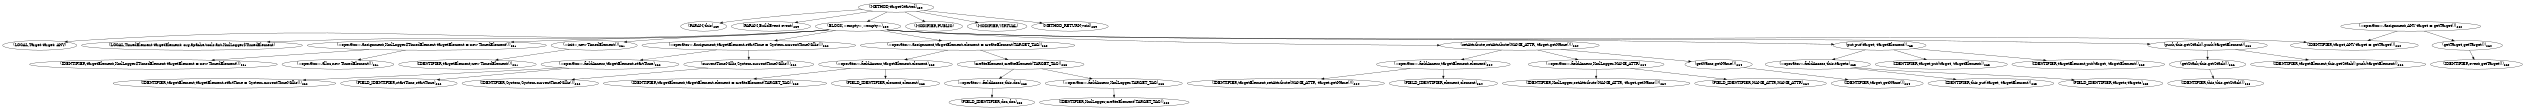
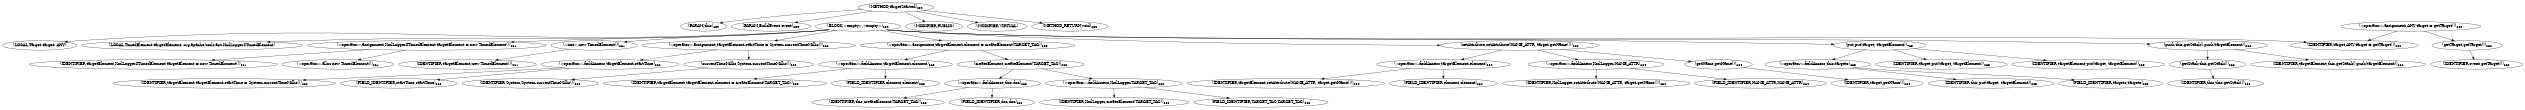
(878, 16) -> none
none -> (878, 102)
none -> (1261, 102)
